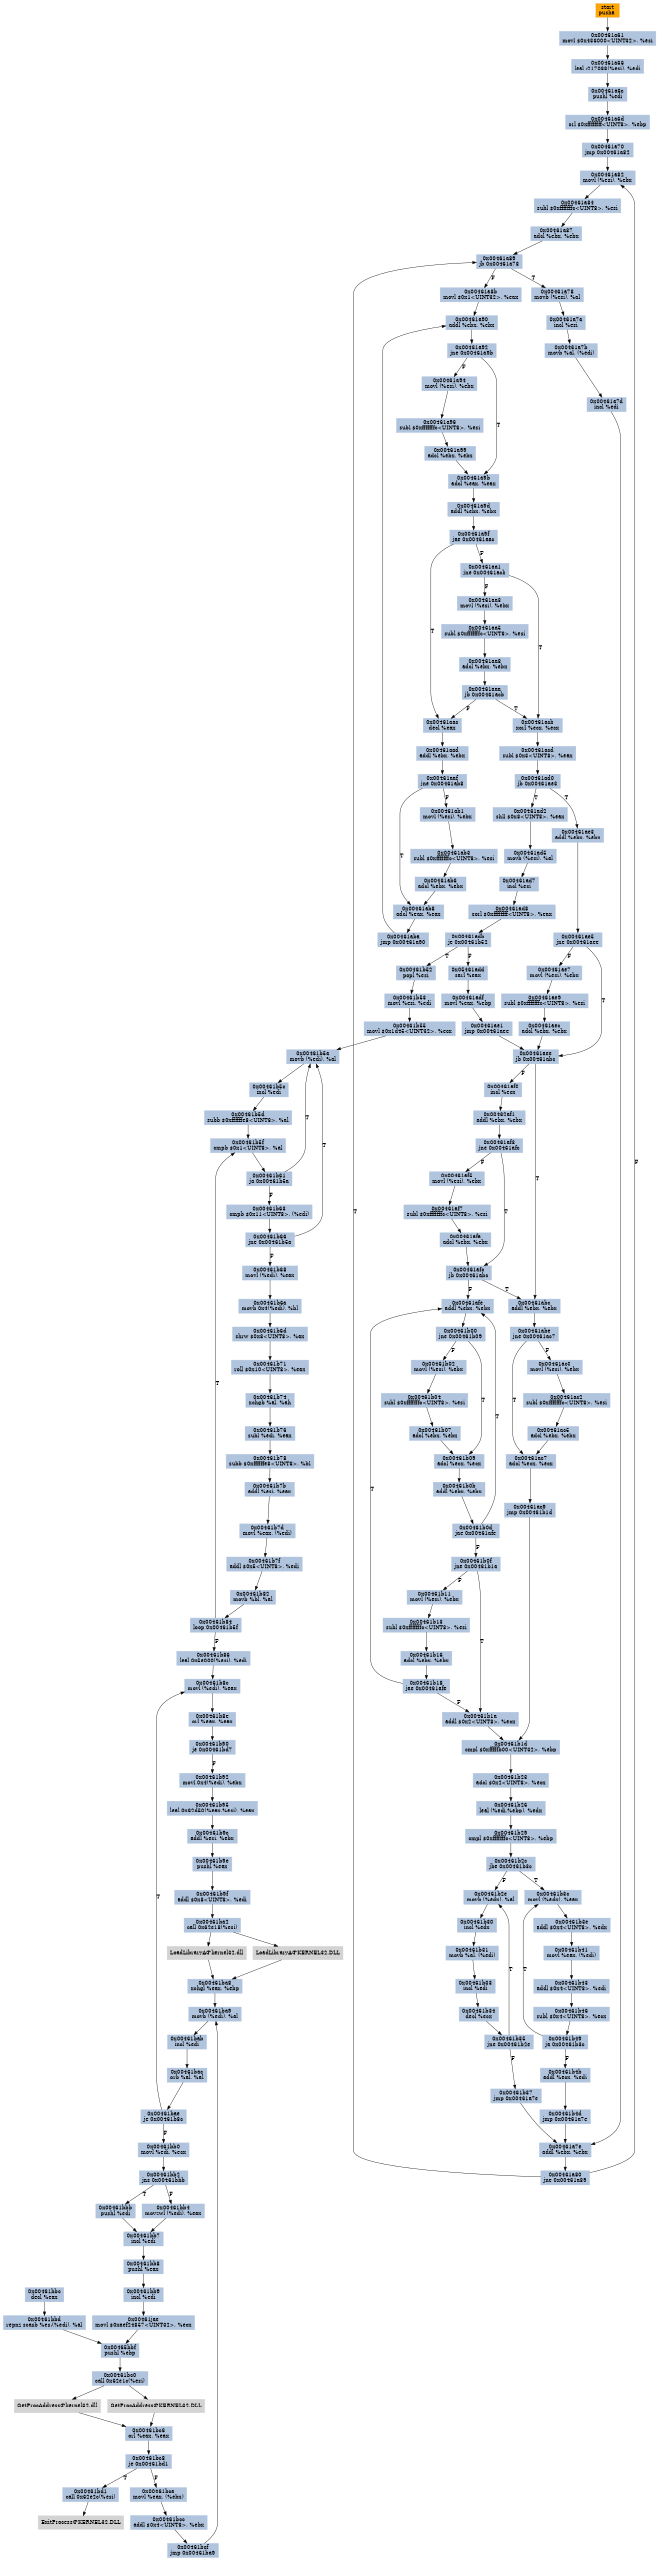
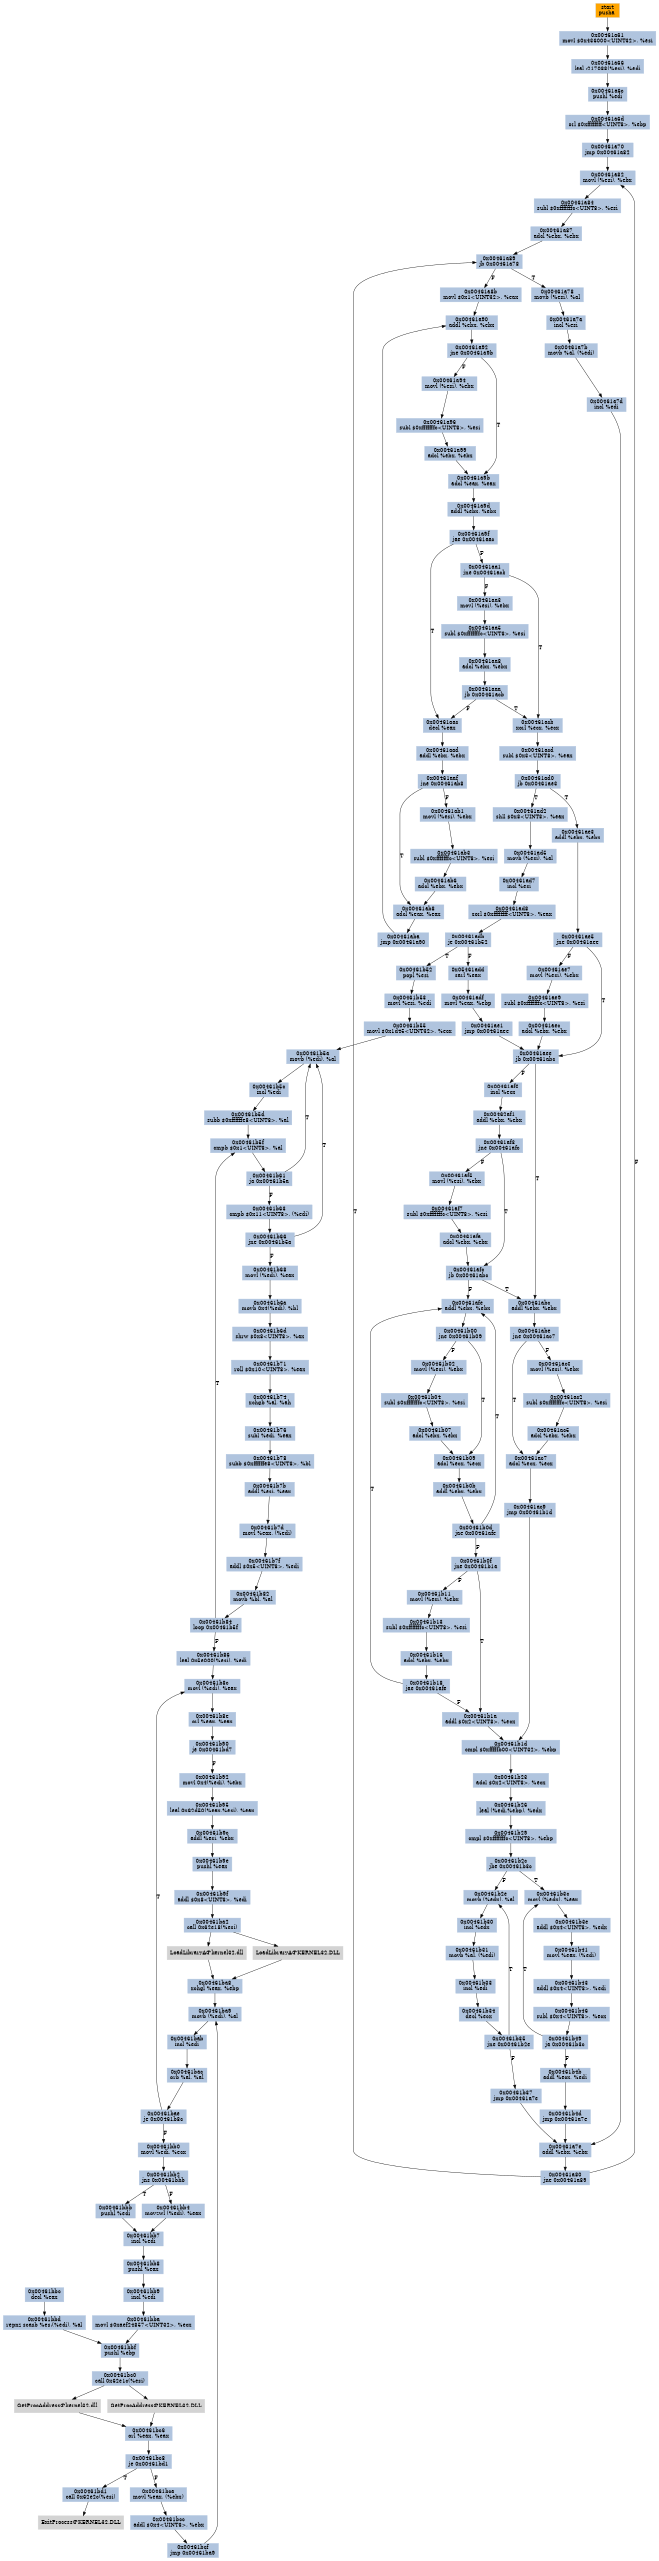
(143, 2323) -> (143, 2323)
(120, 2351) -> (120, 2351)
